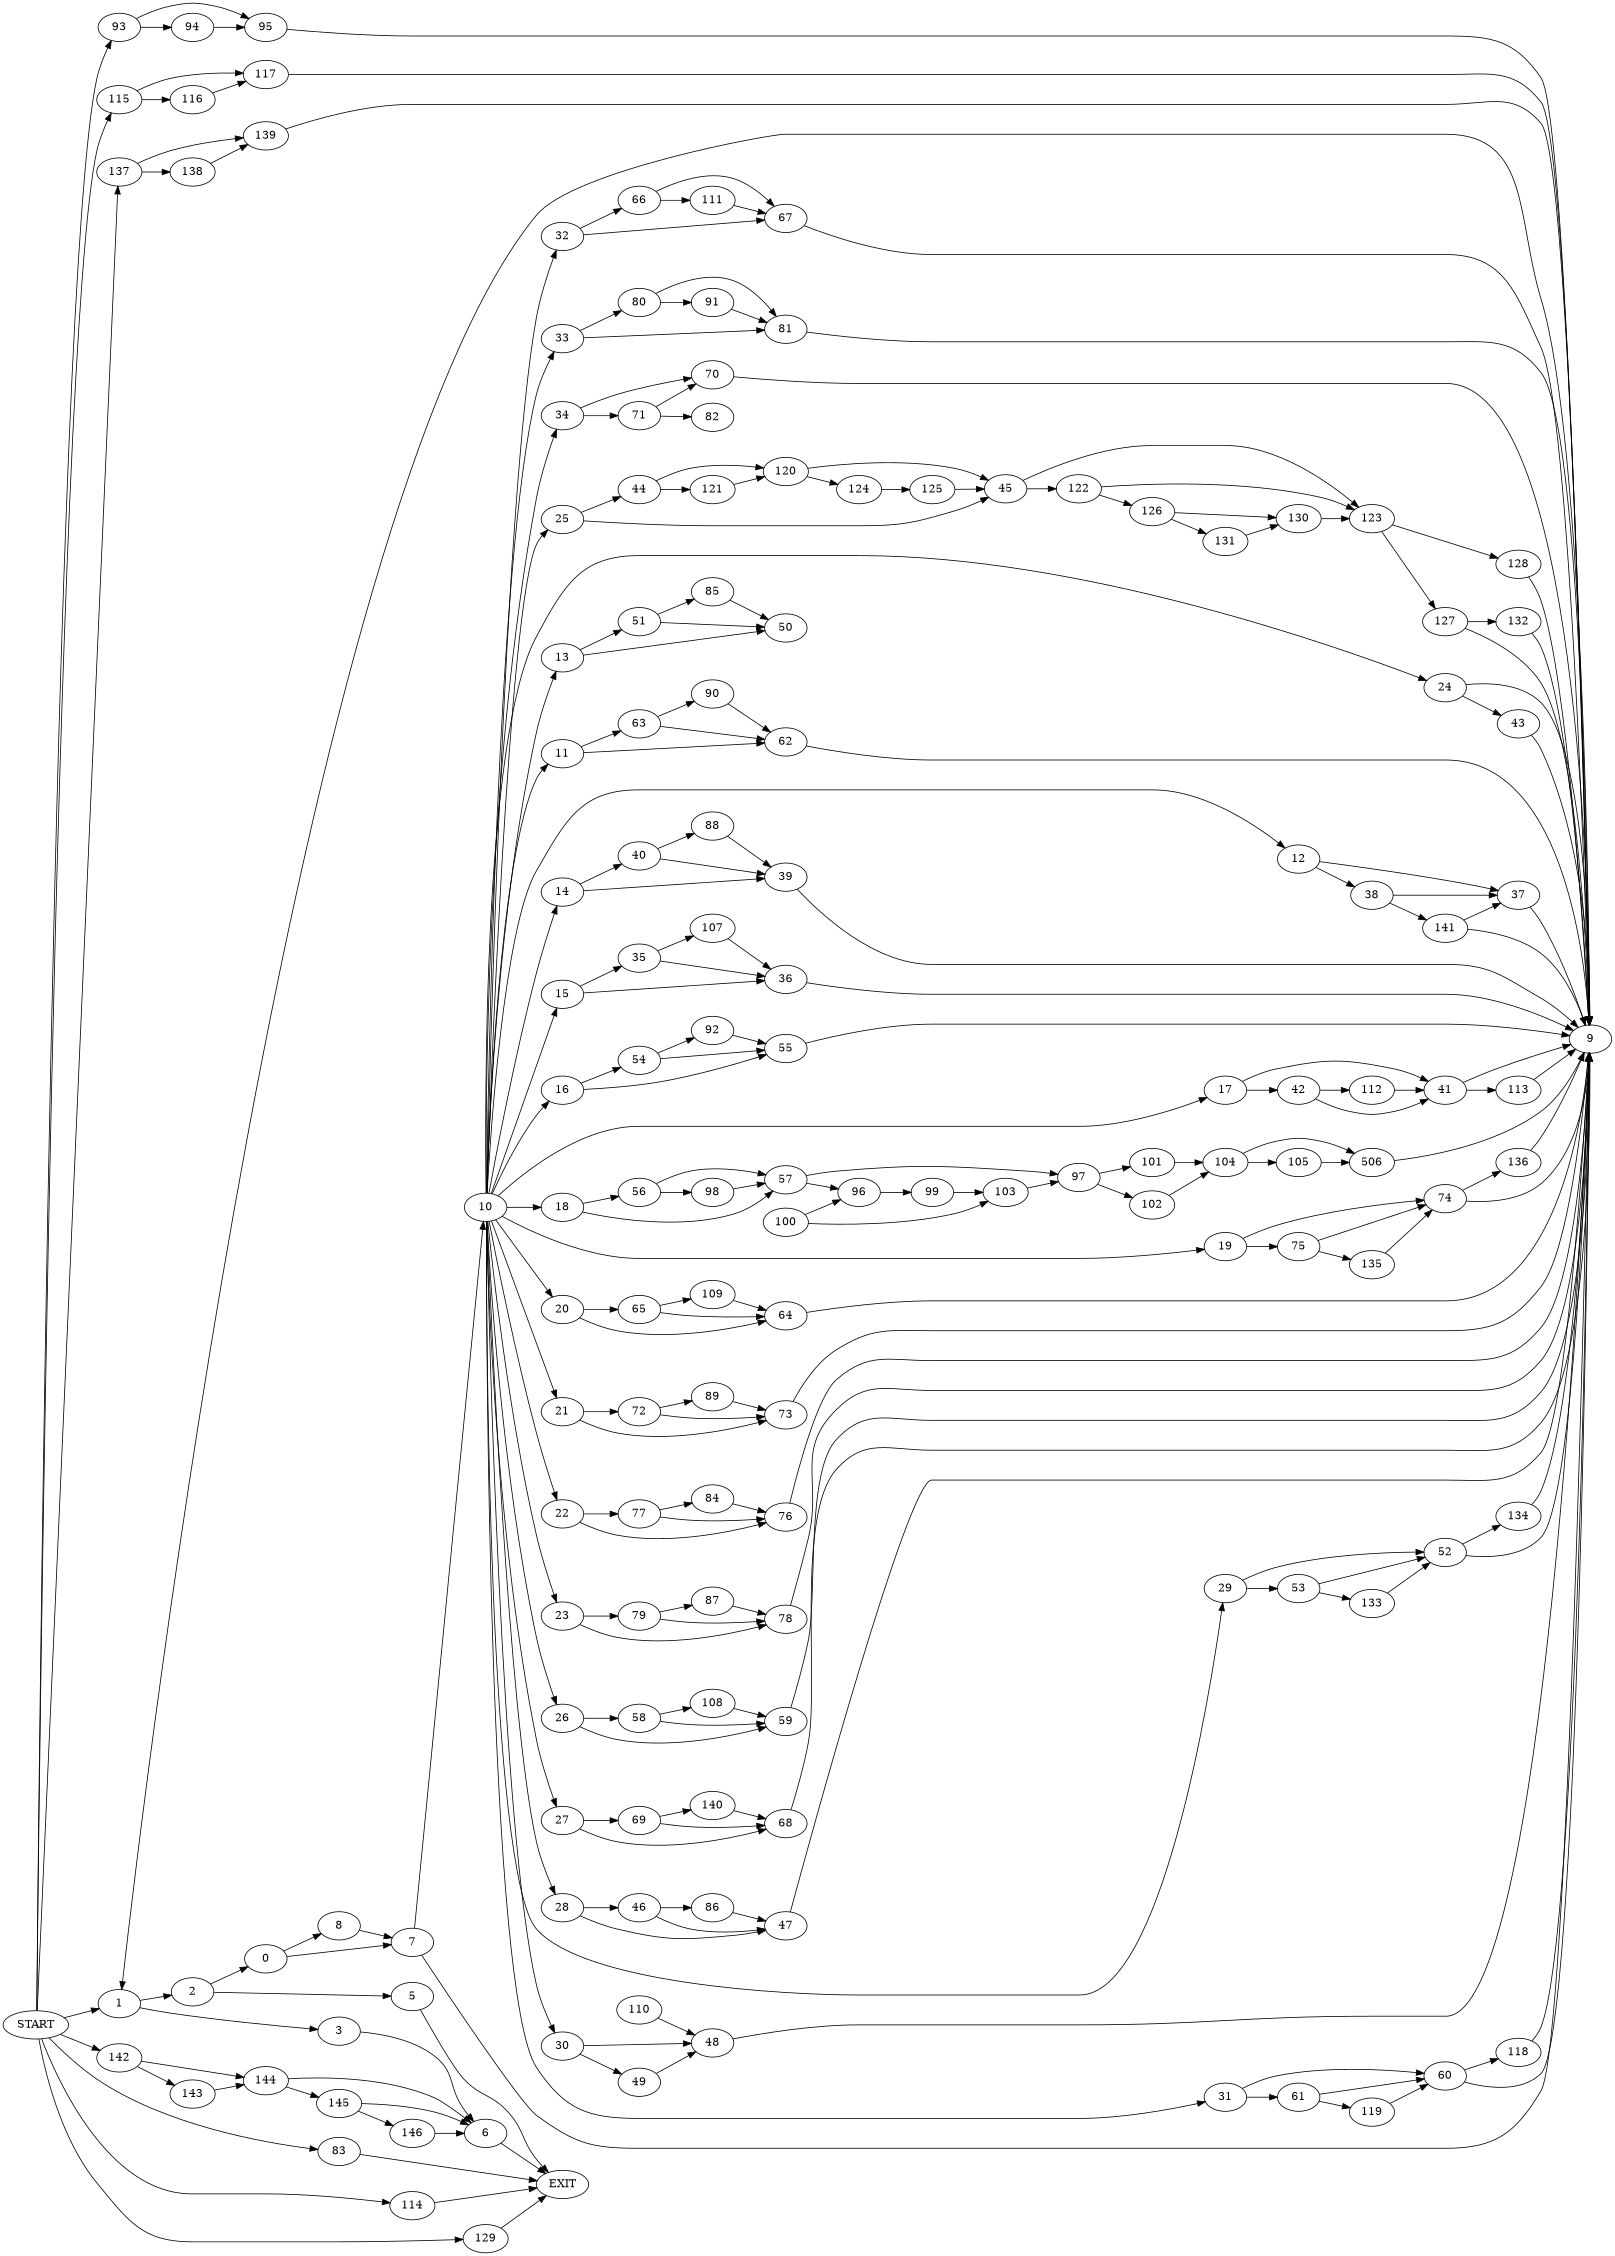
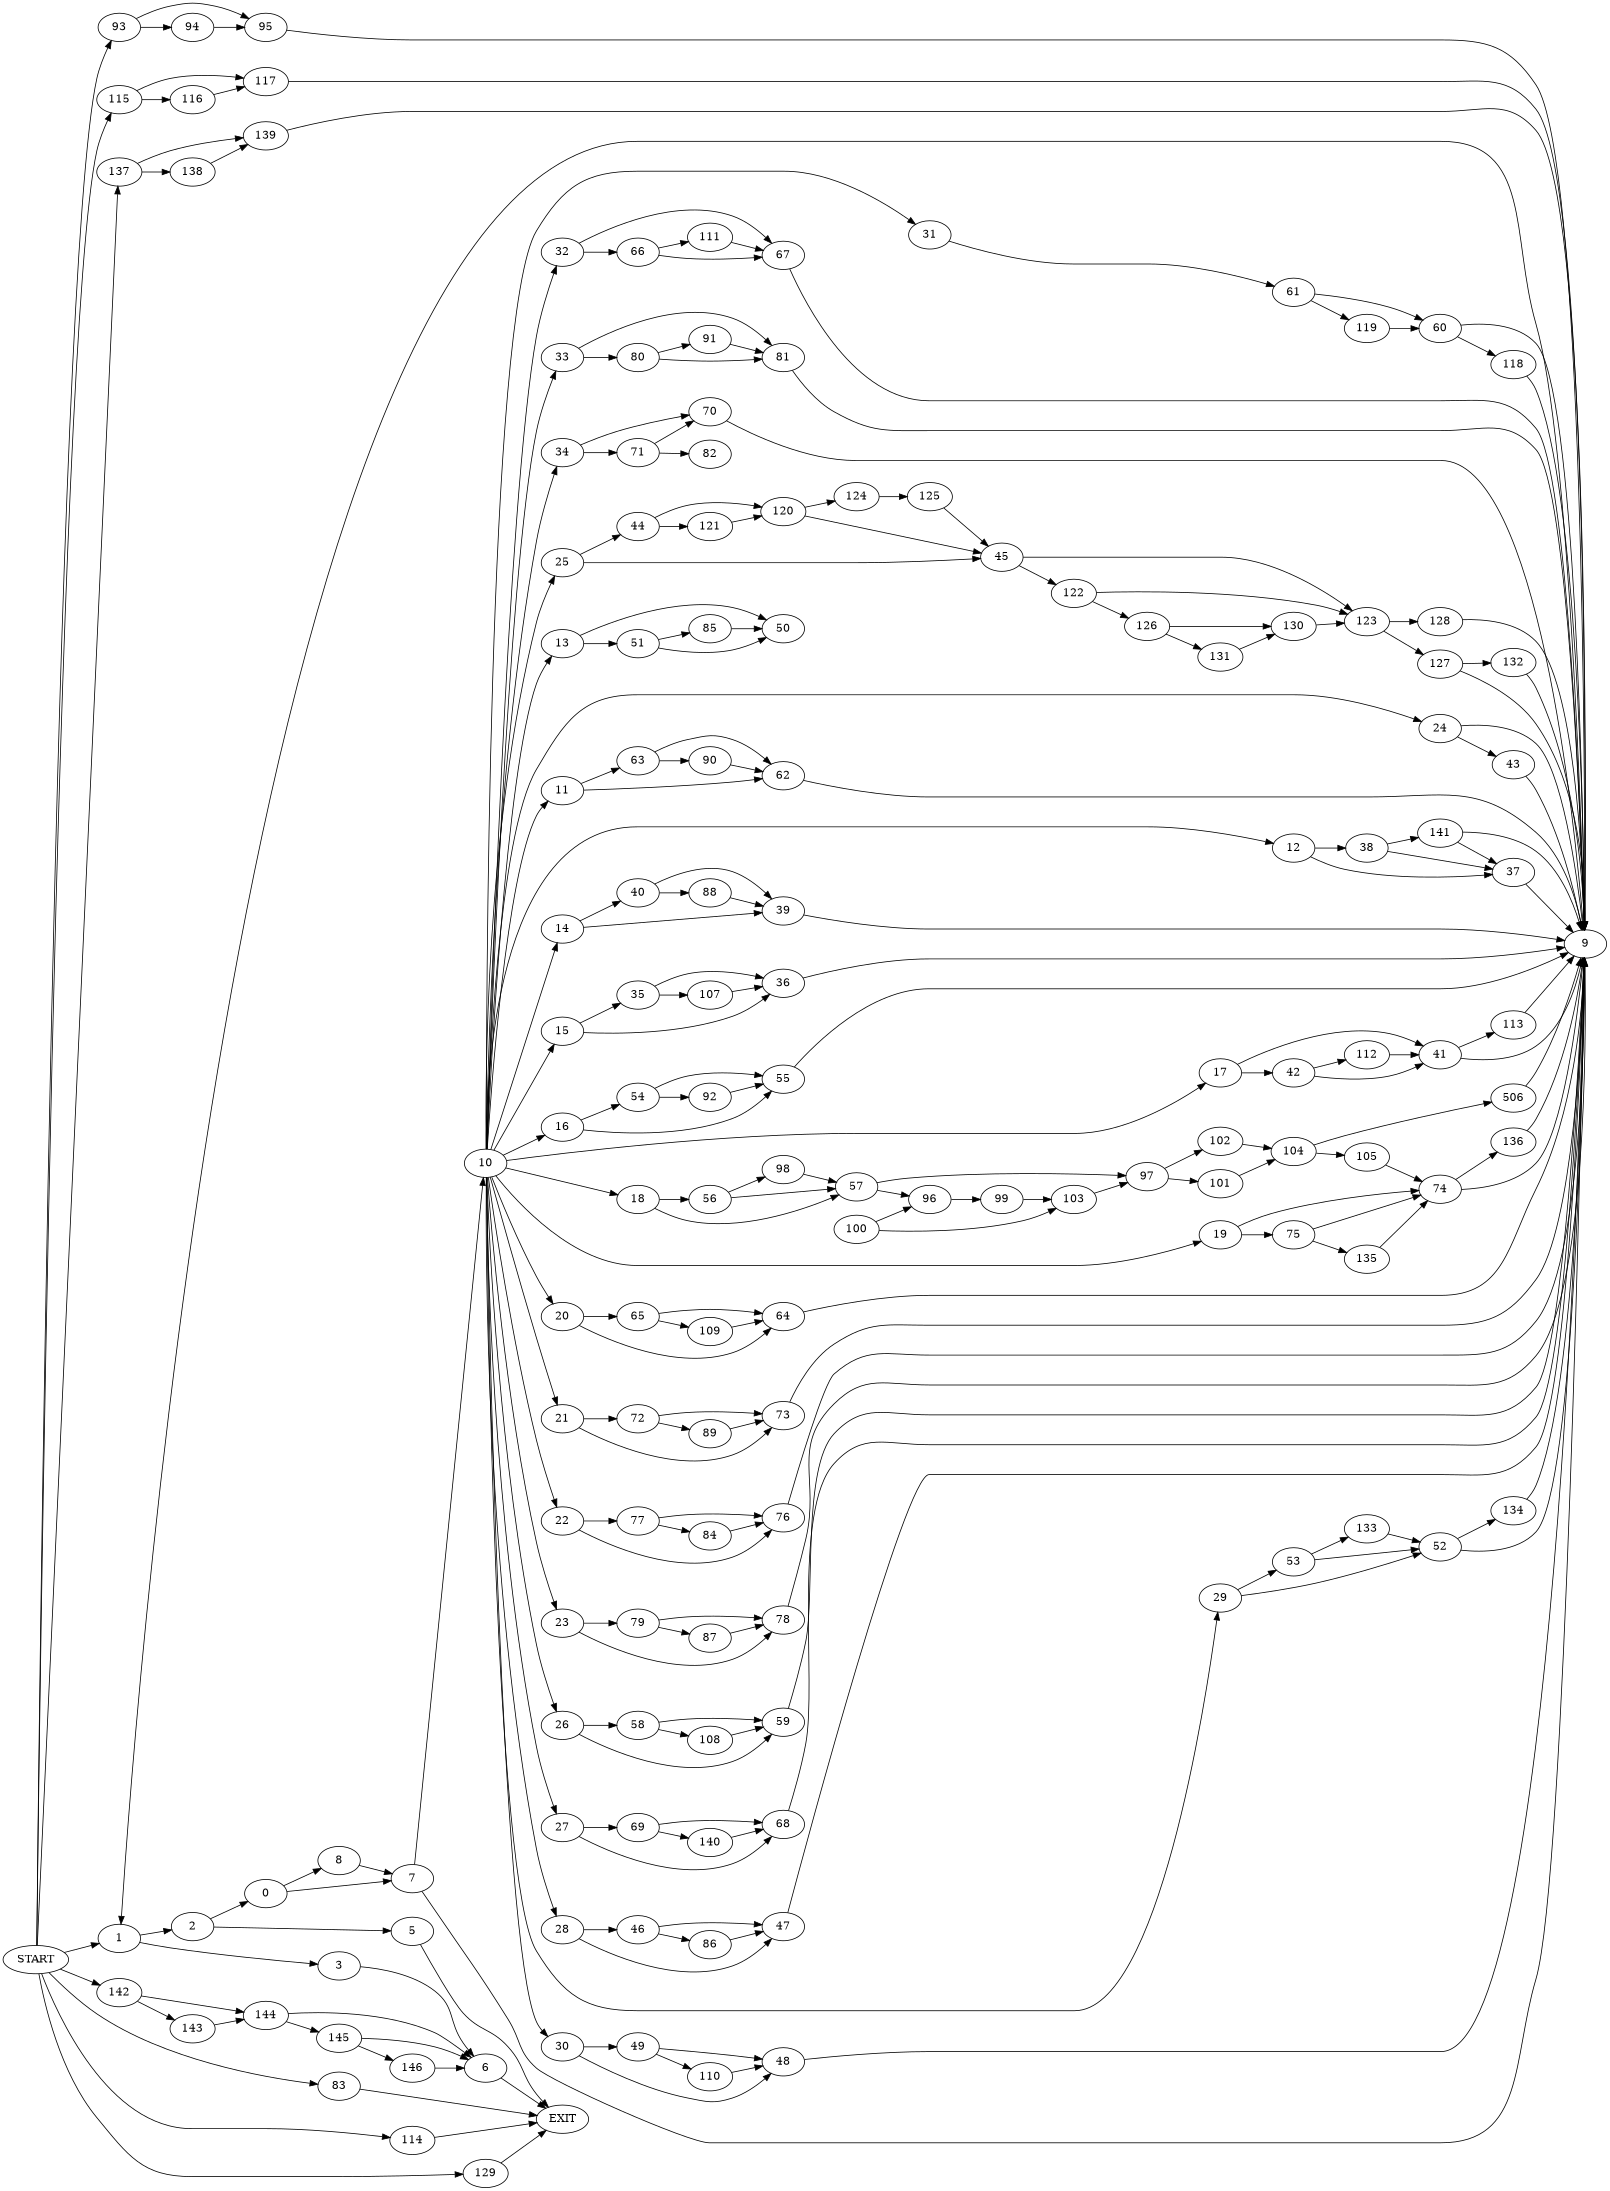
(1331, 1163) -> (1400, 1172)
none -> (670, 2060)
(1328, 2070) -> none
